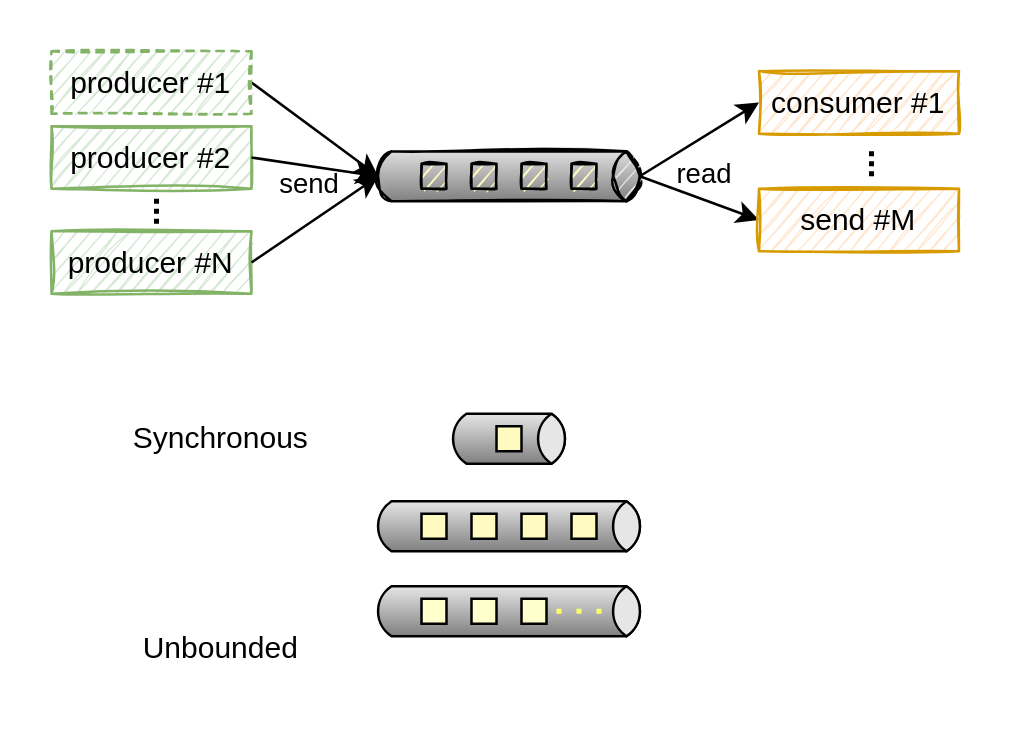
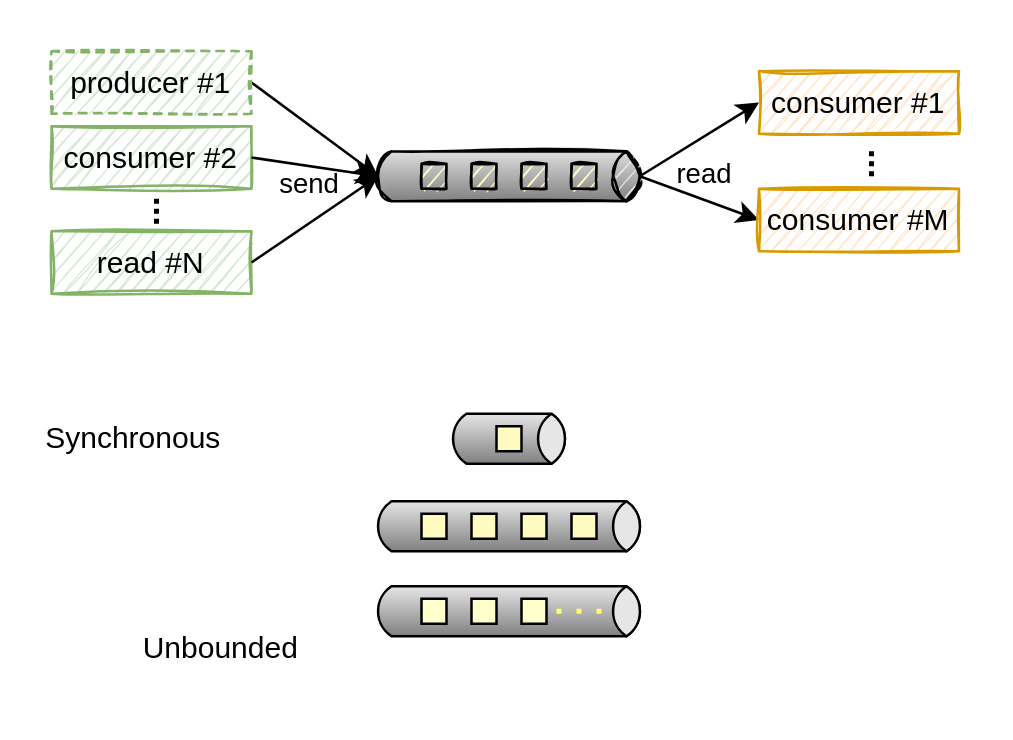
(151, 159) -> (151, 159)
(859, 221) -> (859, 221)
(151, 264) -> (151, 264)
(221, 439) -> (134, 439)
